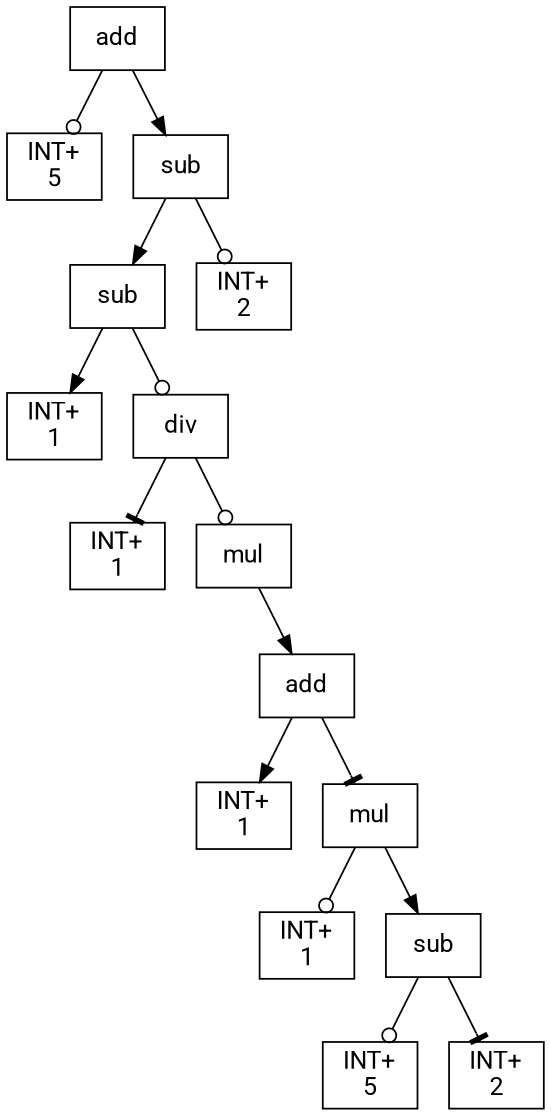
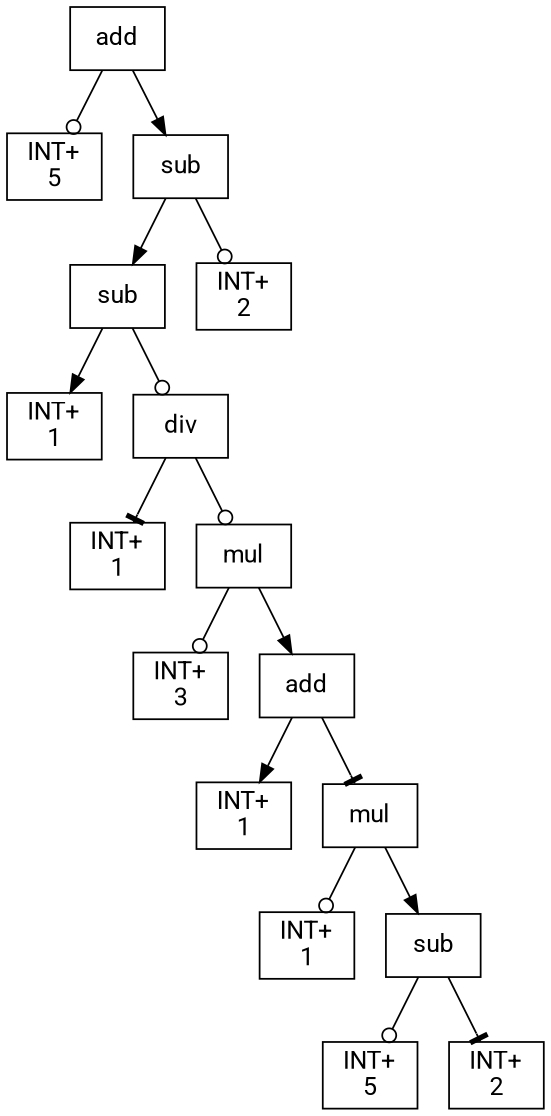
none -> (181, 686)
